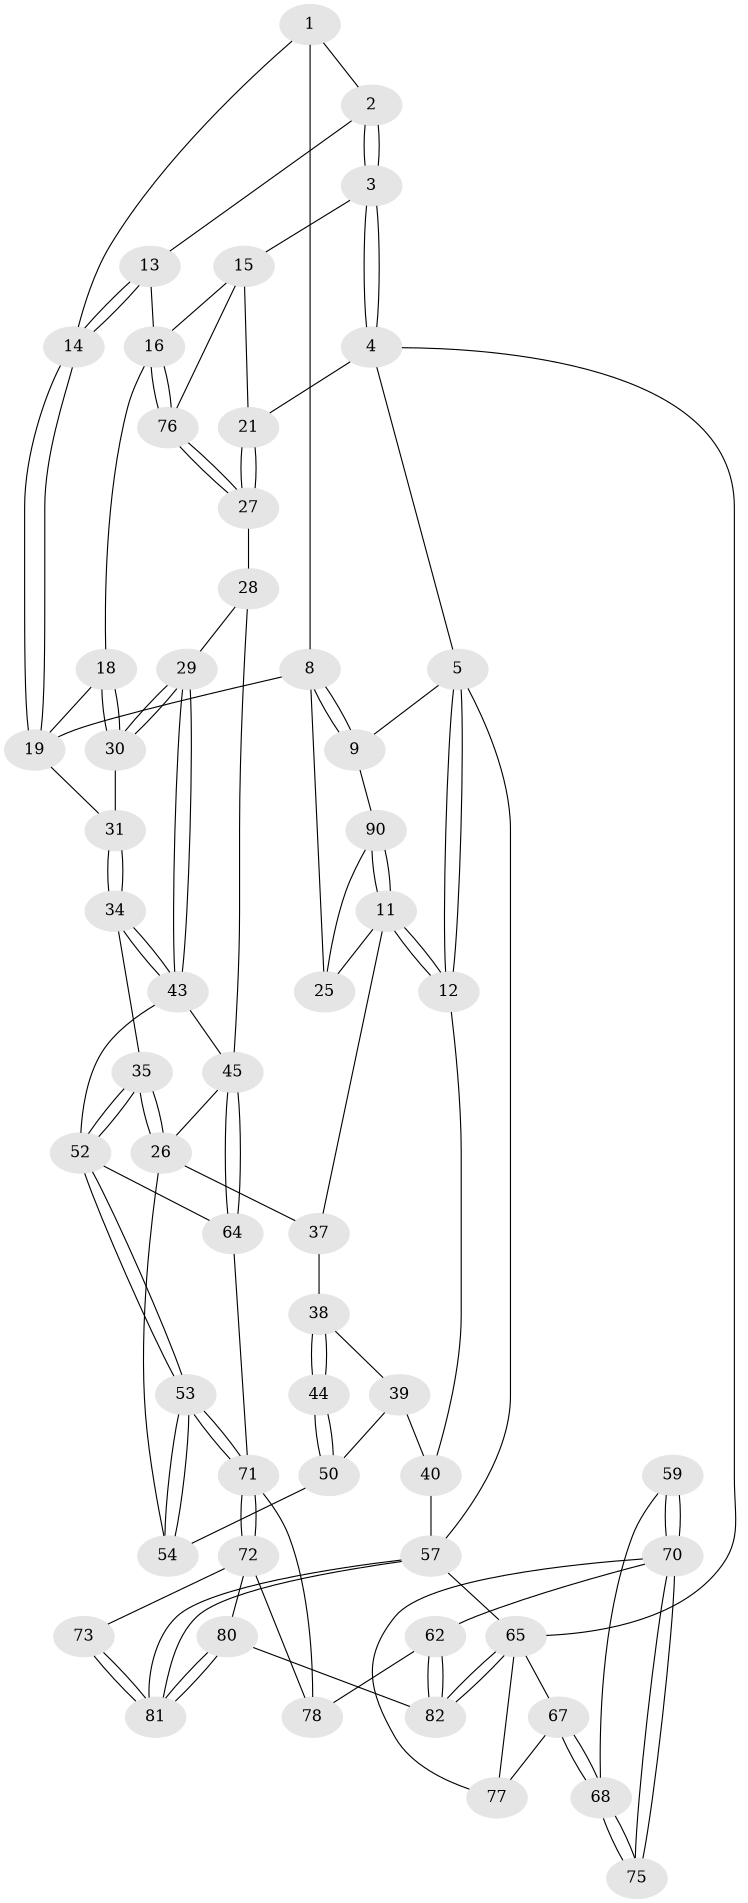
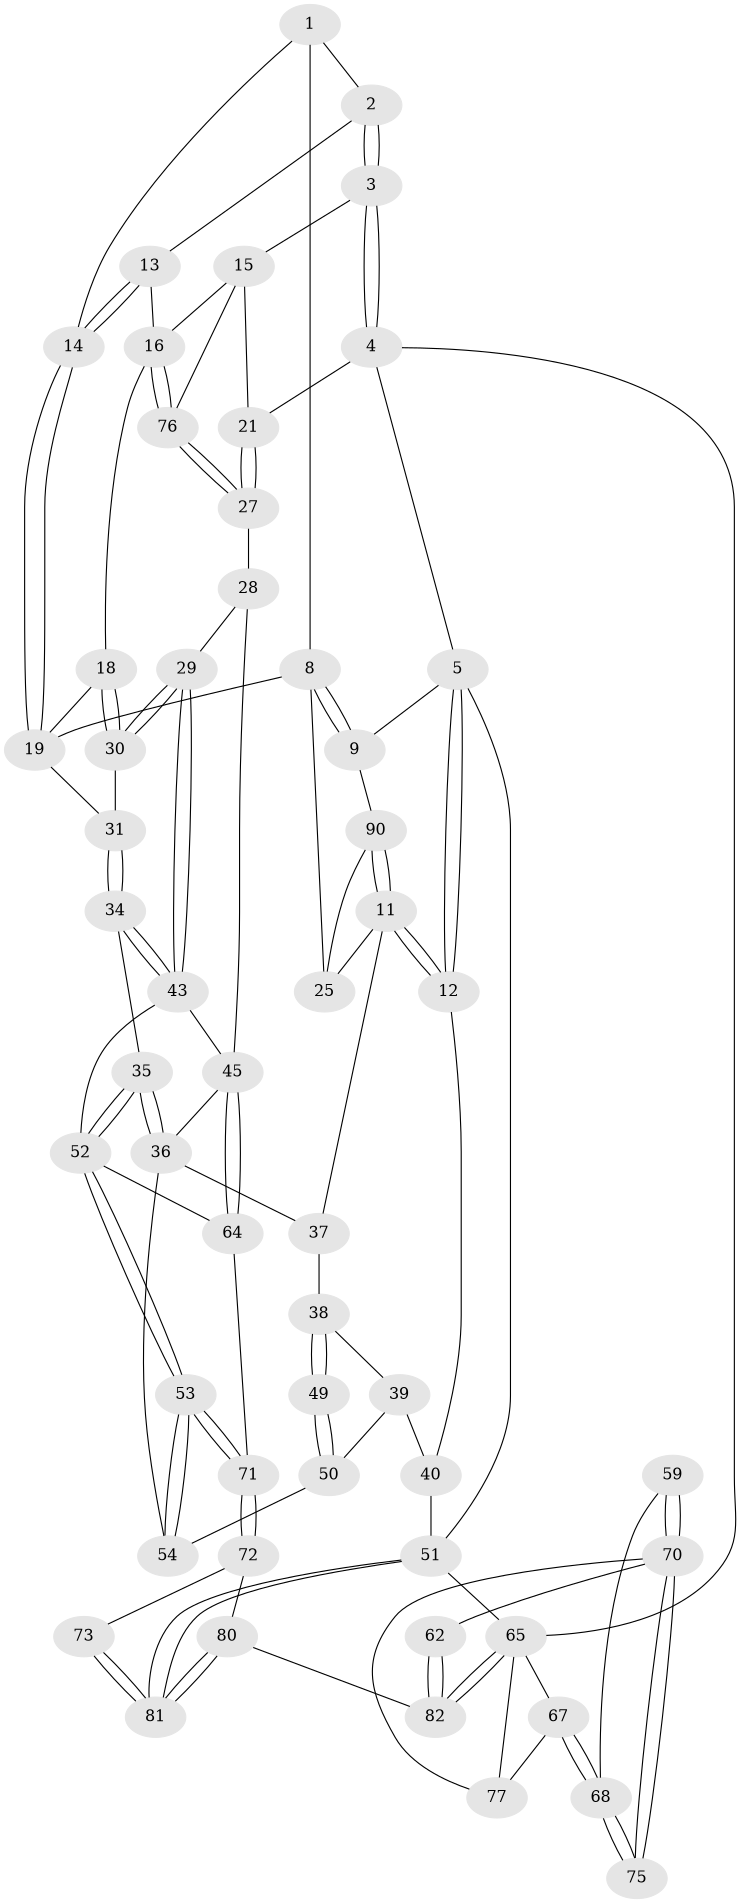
(161, 1153) -> (161, 1153)
(319, 1395) -> (319, 1395)
(431, 1556) -> (431, 1556)
(312, 1717) -> none
